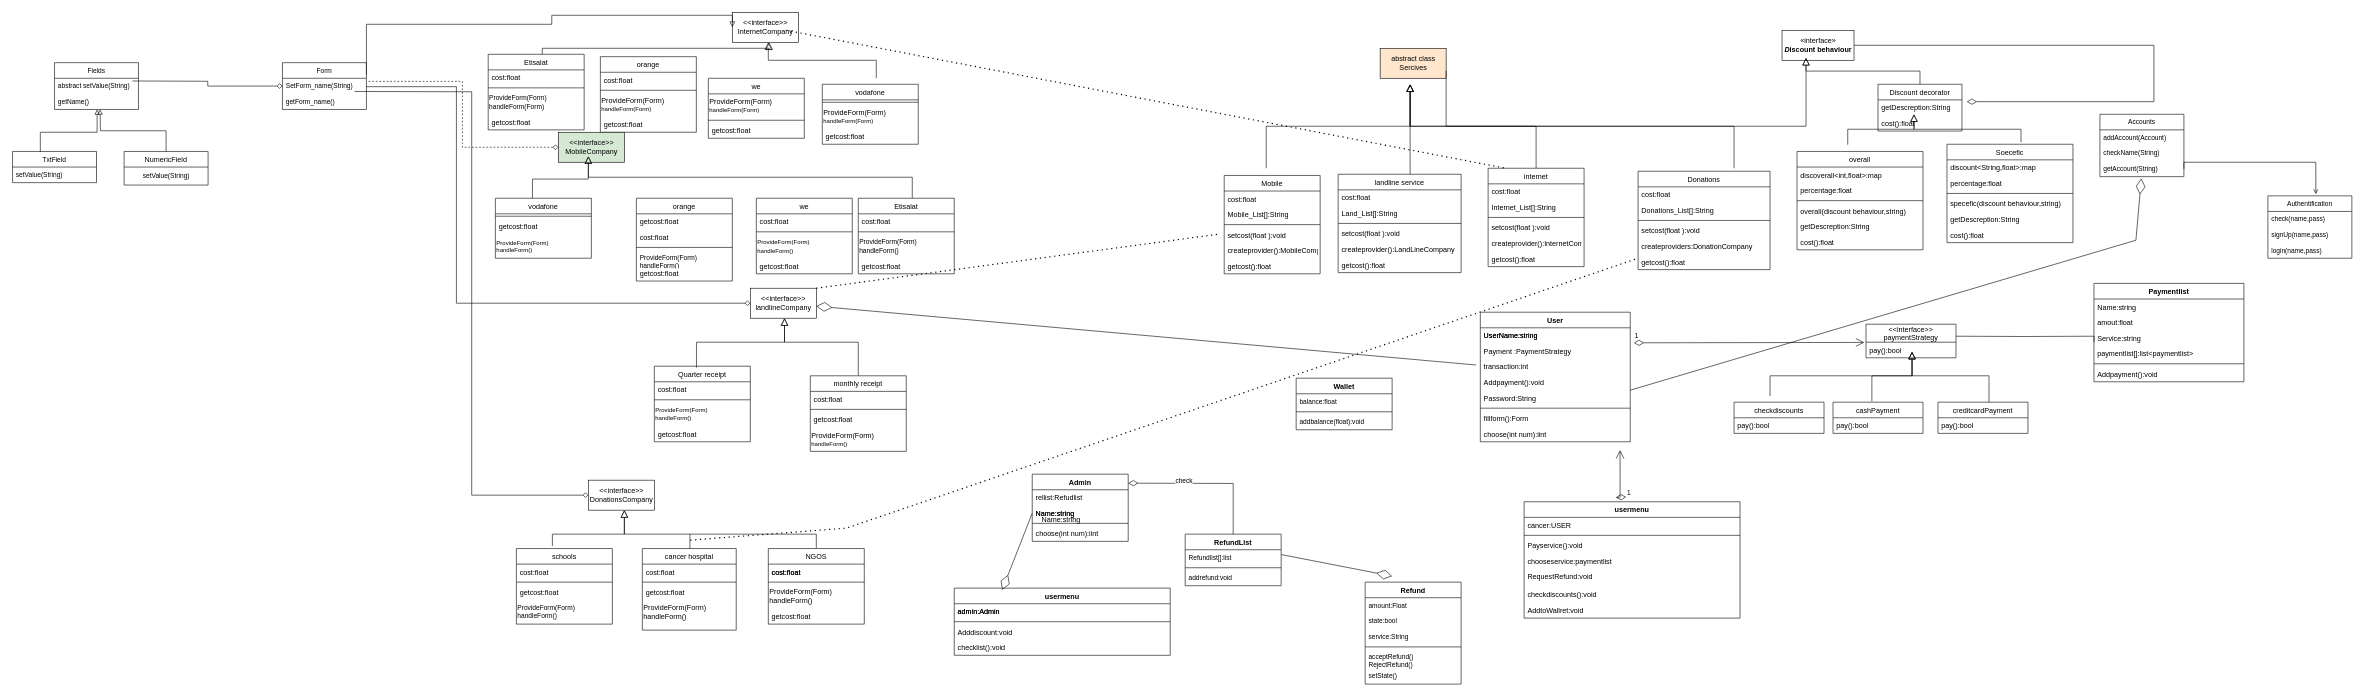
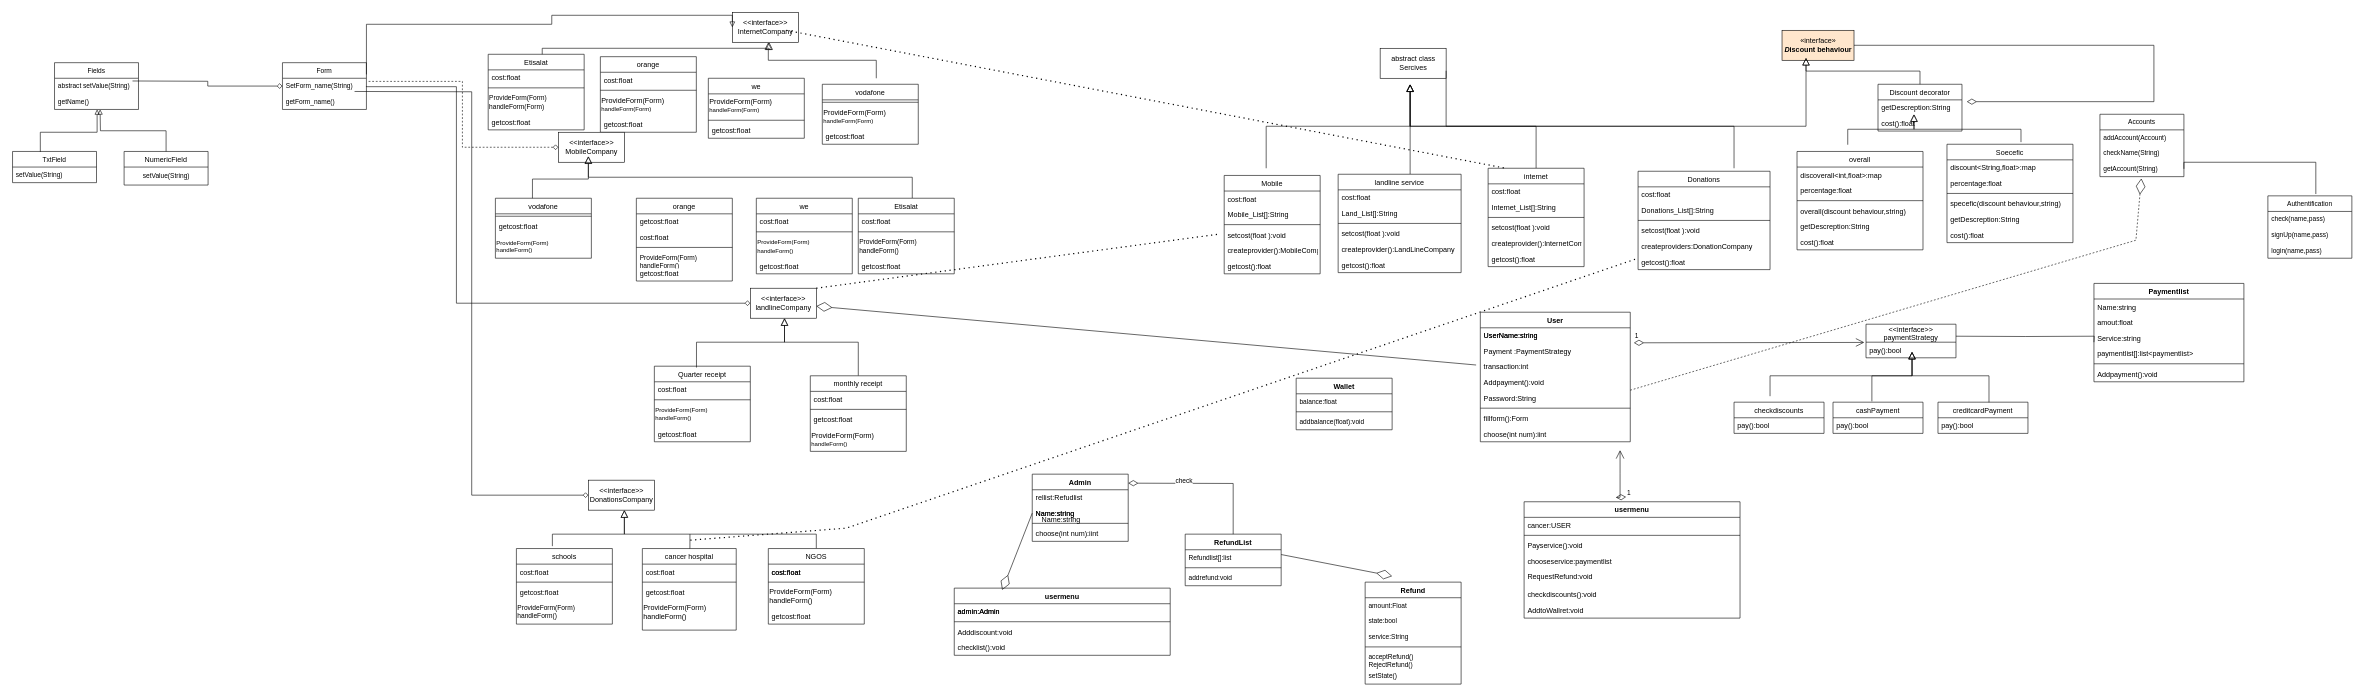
(1818, 45) -> (1818, 45)
(1413, 63) -> (1413, 63)
(591, 147) -> (591, 147)
(2316, 190) -> (2316, 190)
(1989, 284) -> (1989, 284)
